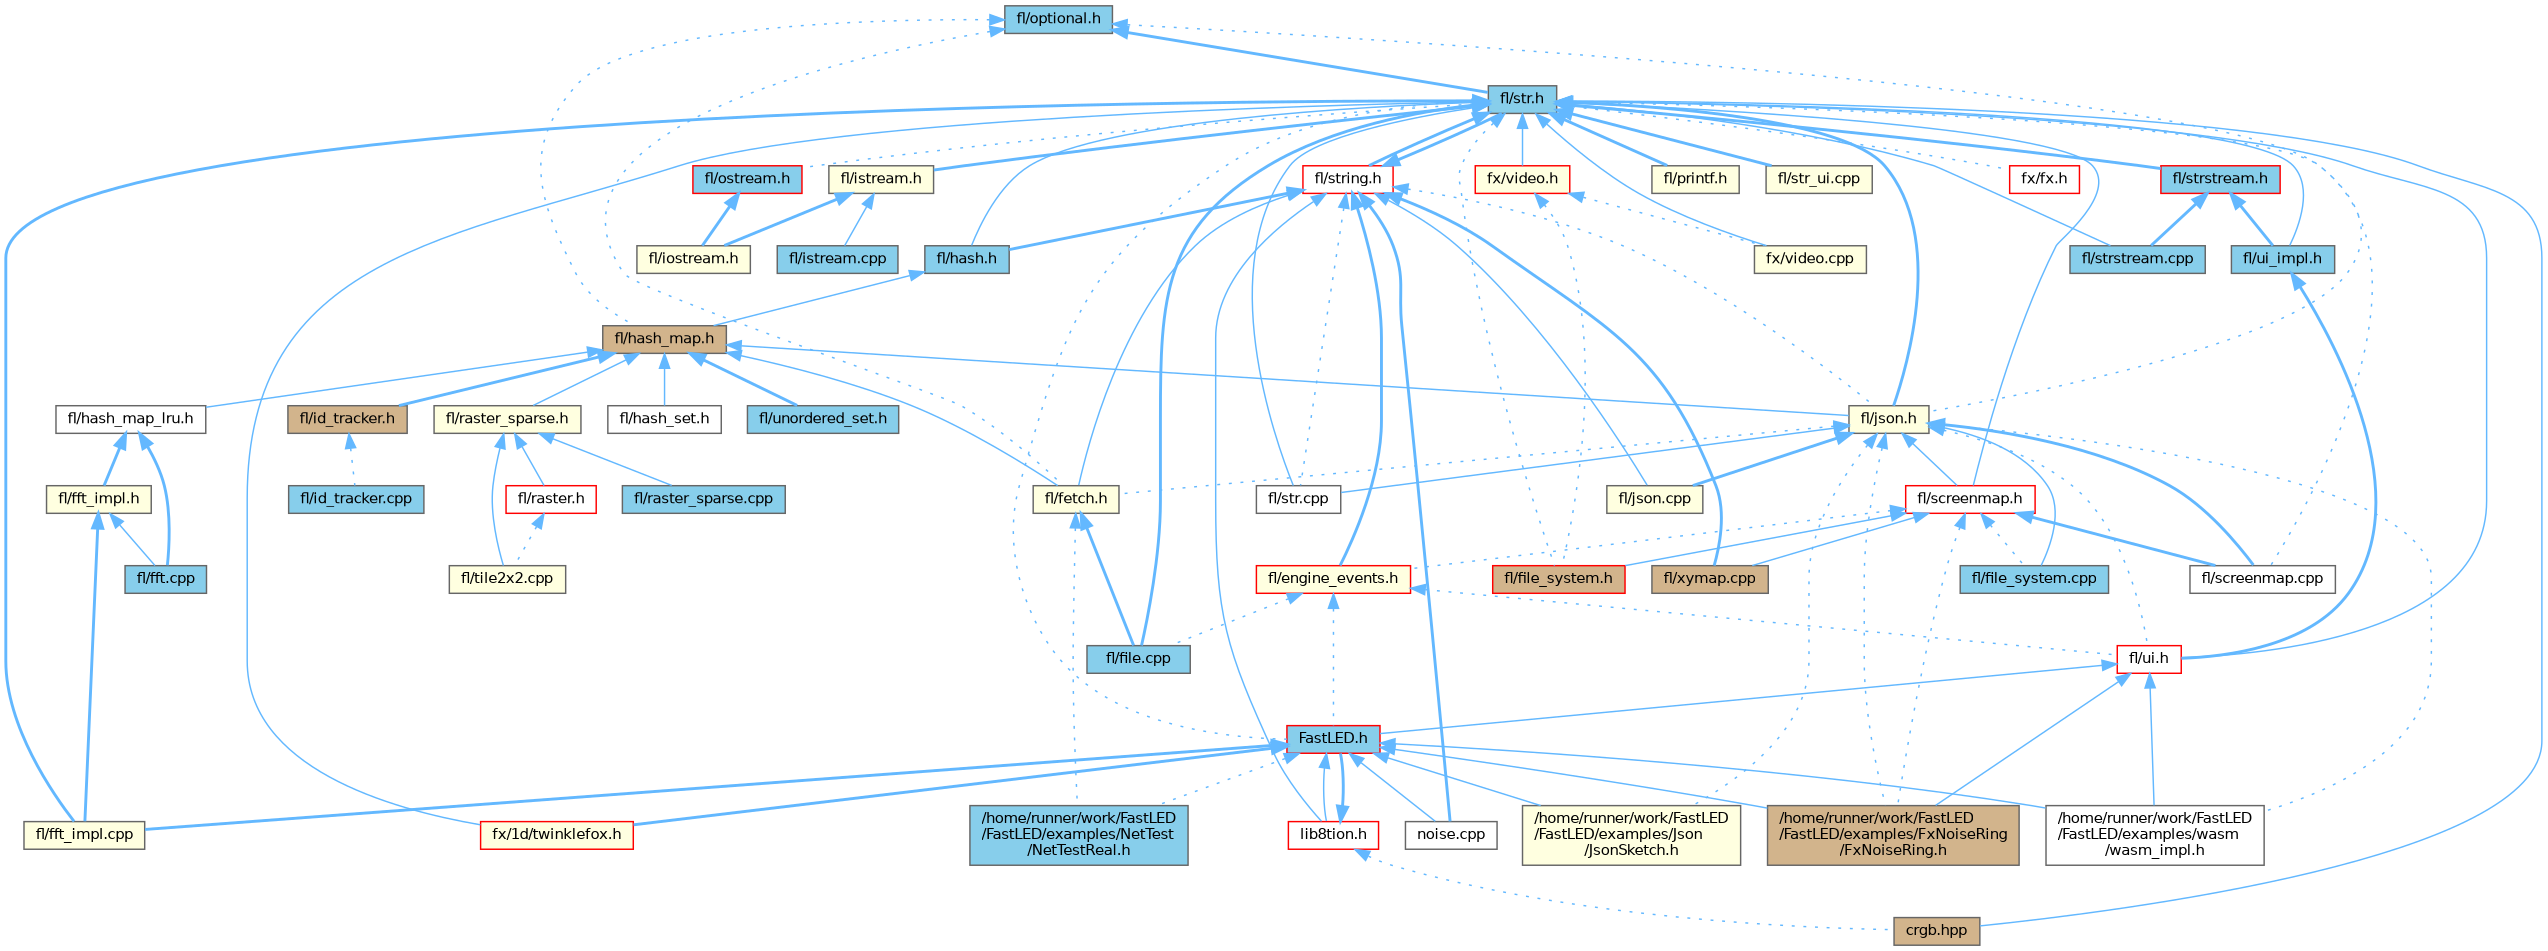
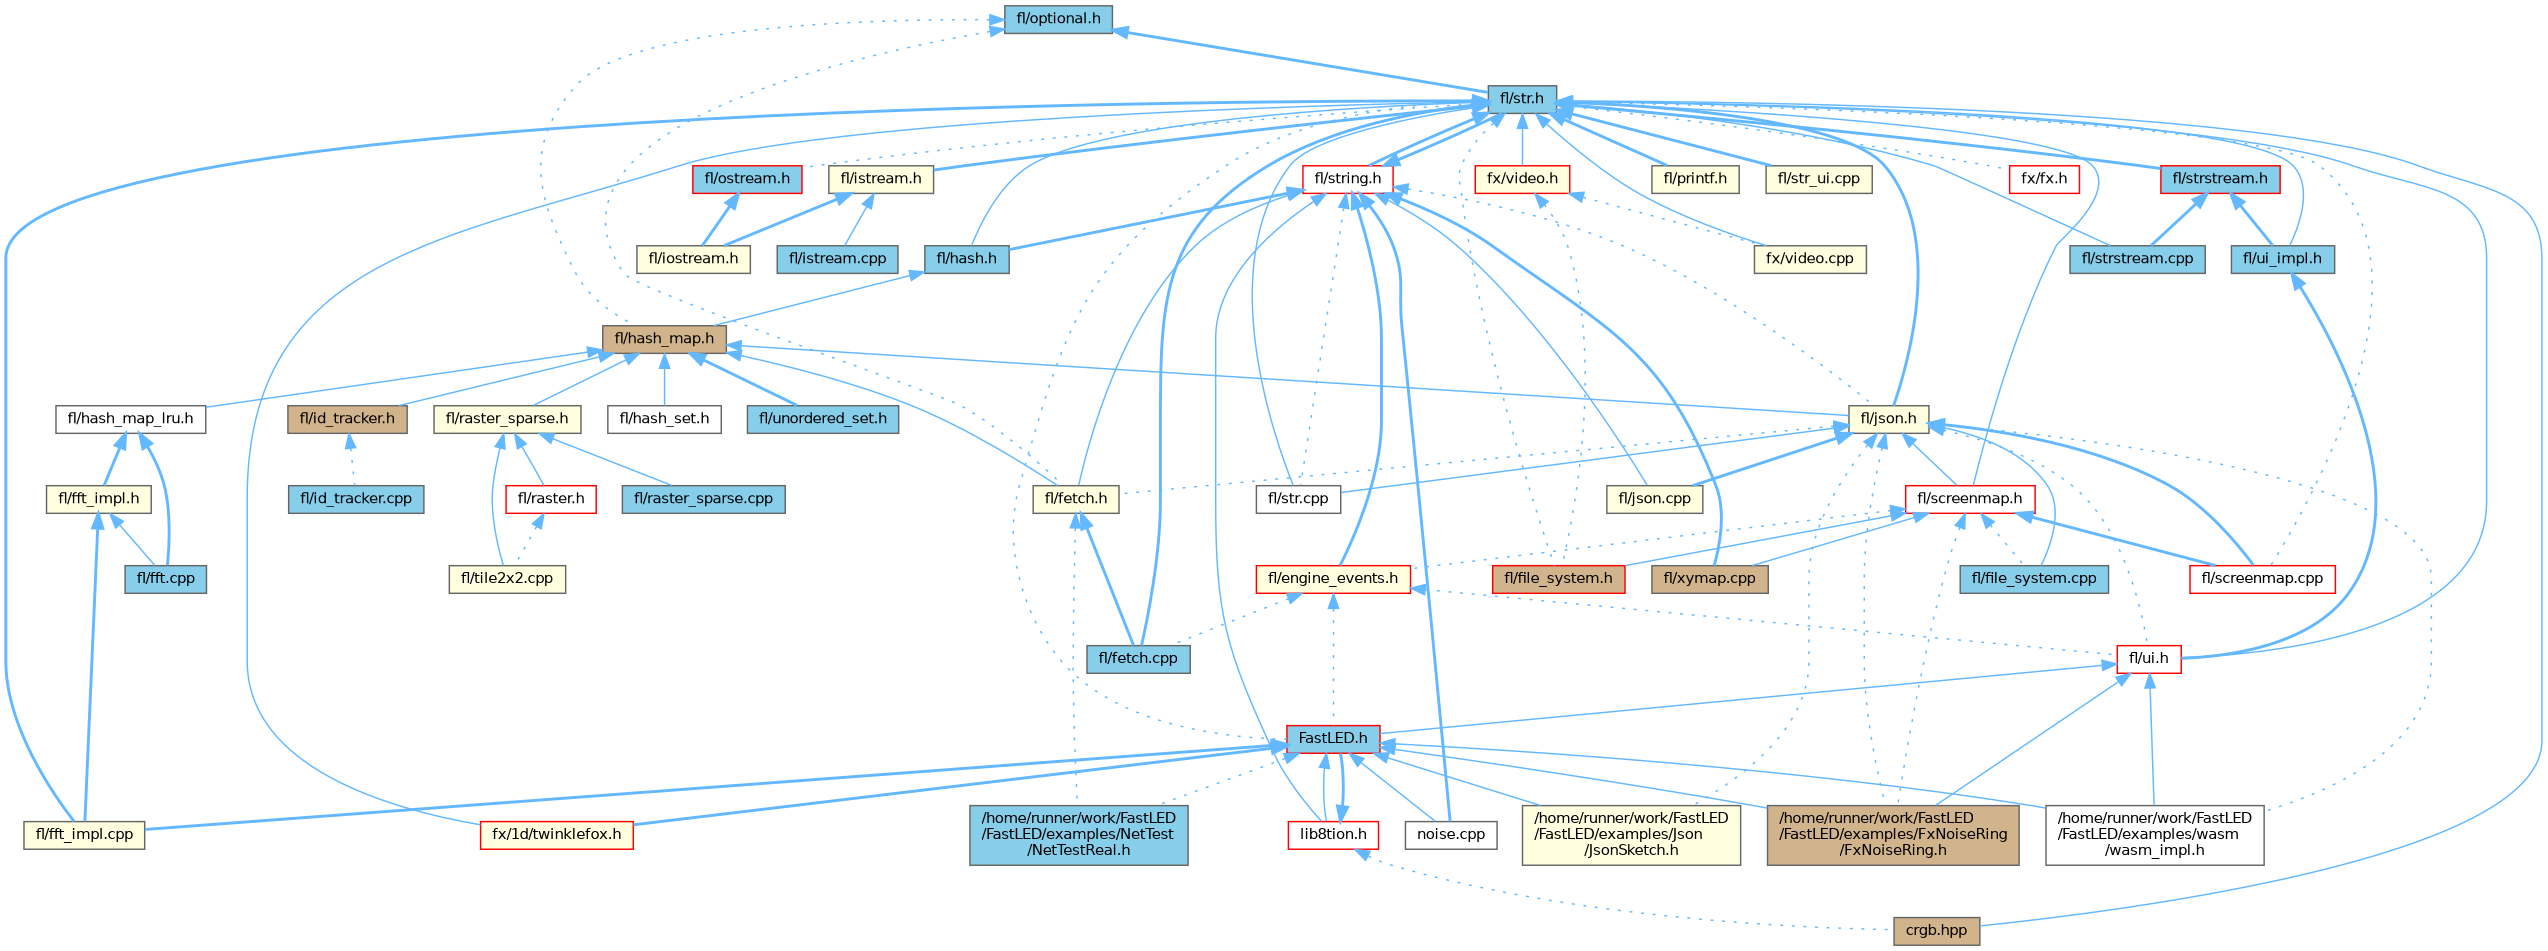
(2011, 98) -> none
(499, 381) -> (499, 381)
(2263, 579) -> (2263, 579)
(1139, 659) -> (1139, 659)
